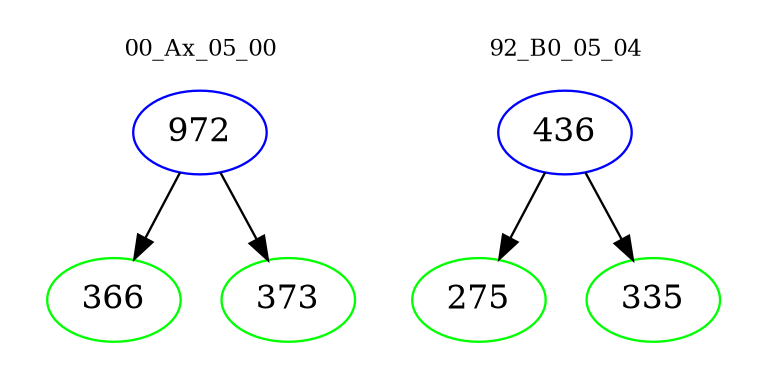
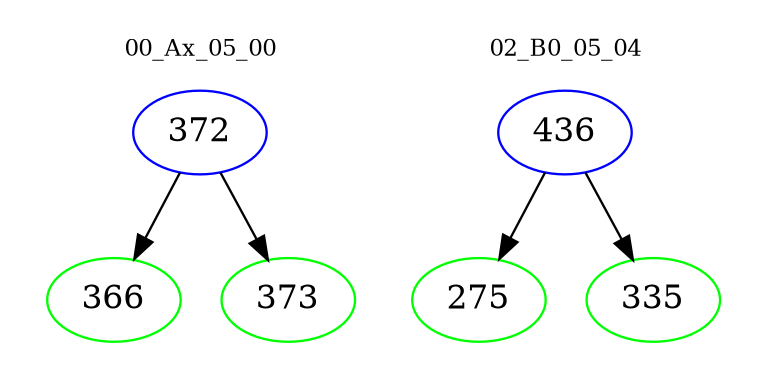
(566, 50) -> (566, 50)
(200, 133) -> (200, 133)
